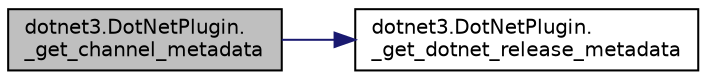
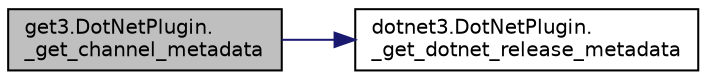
(145, 40) -> (145, 40)
